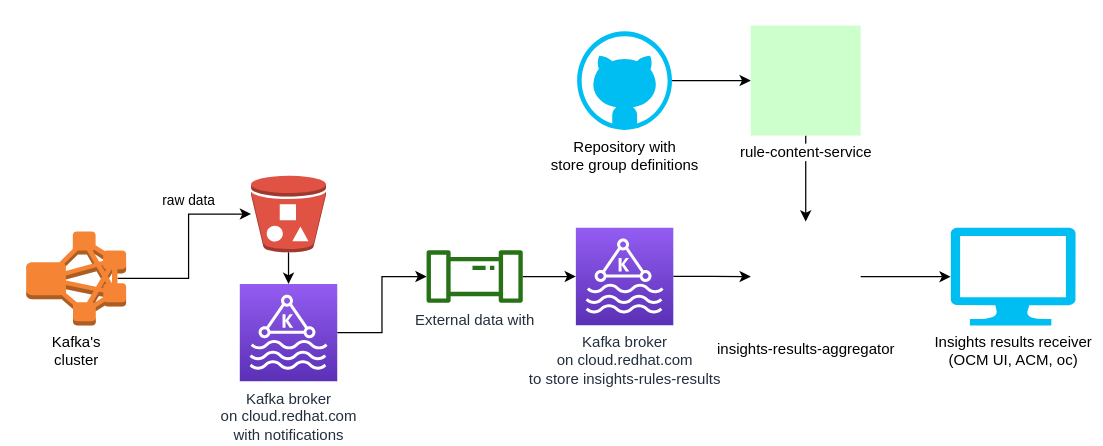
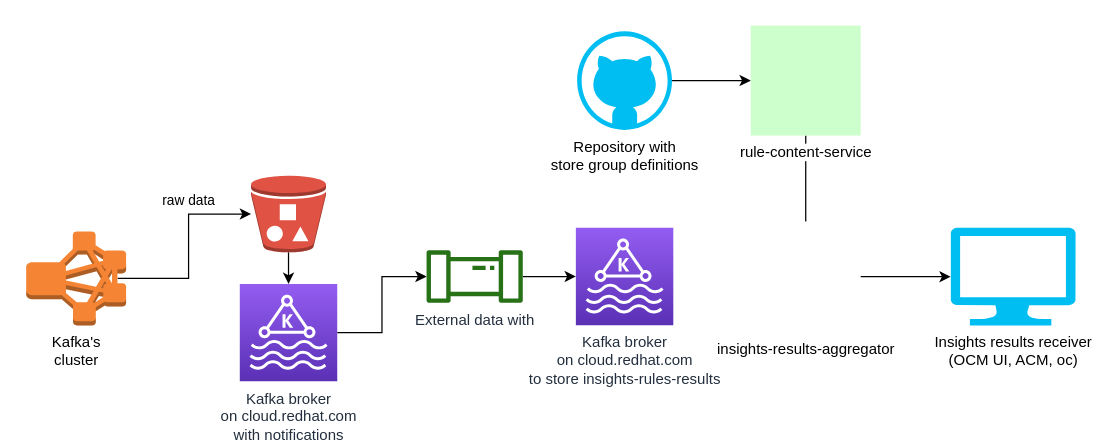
(806, 211) -> (806, 214)
(708, 277) -> none
